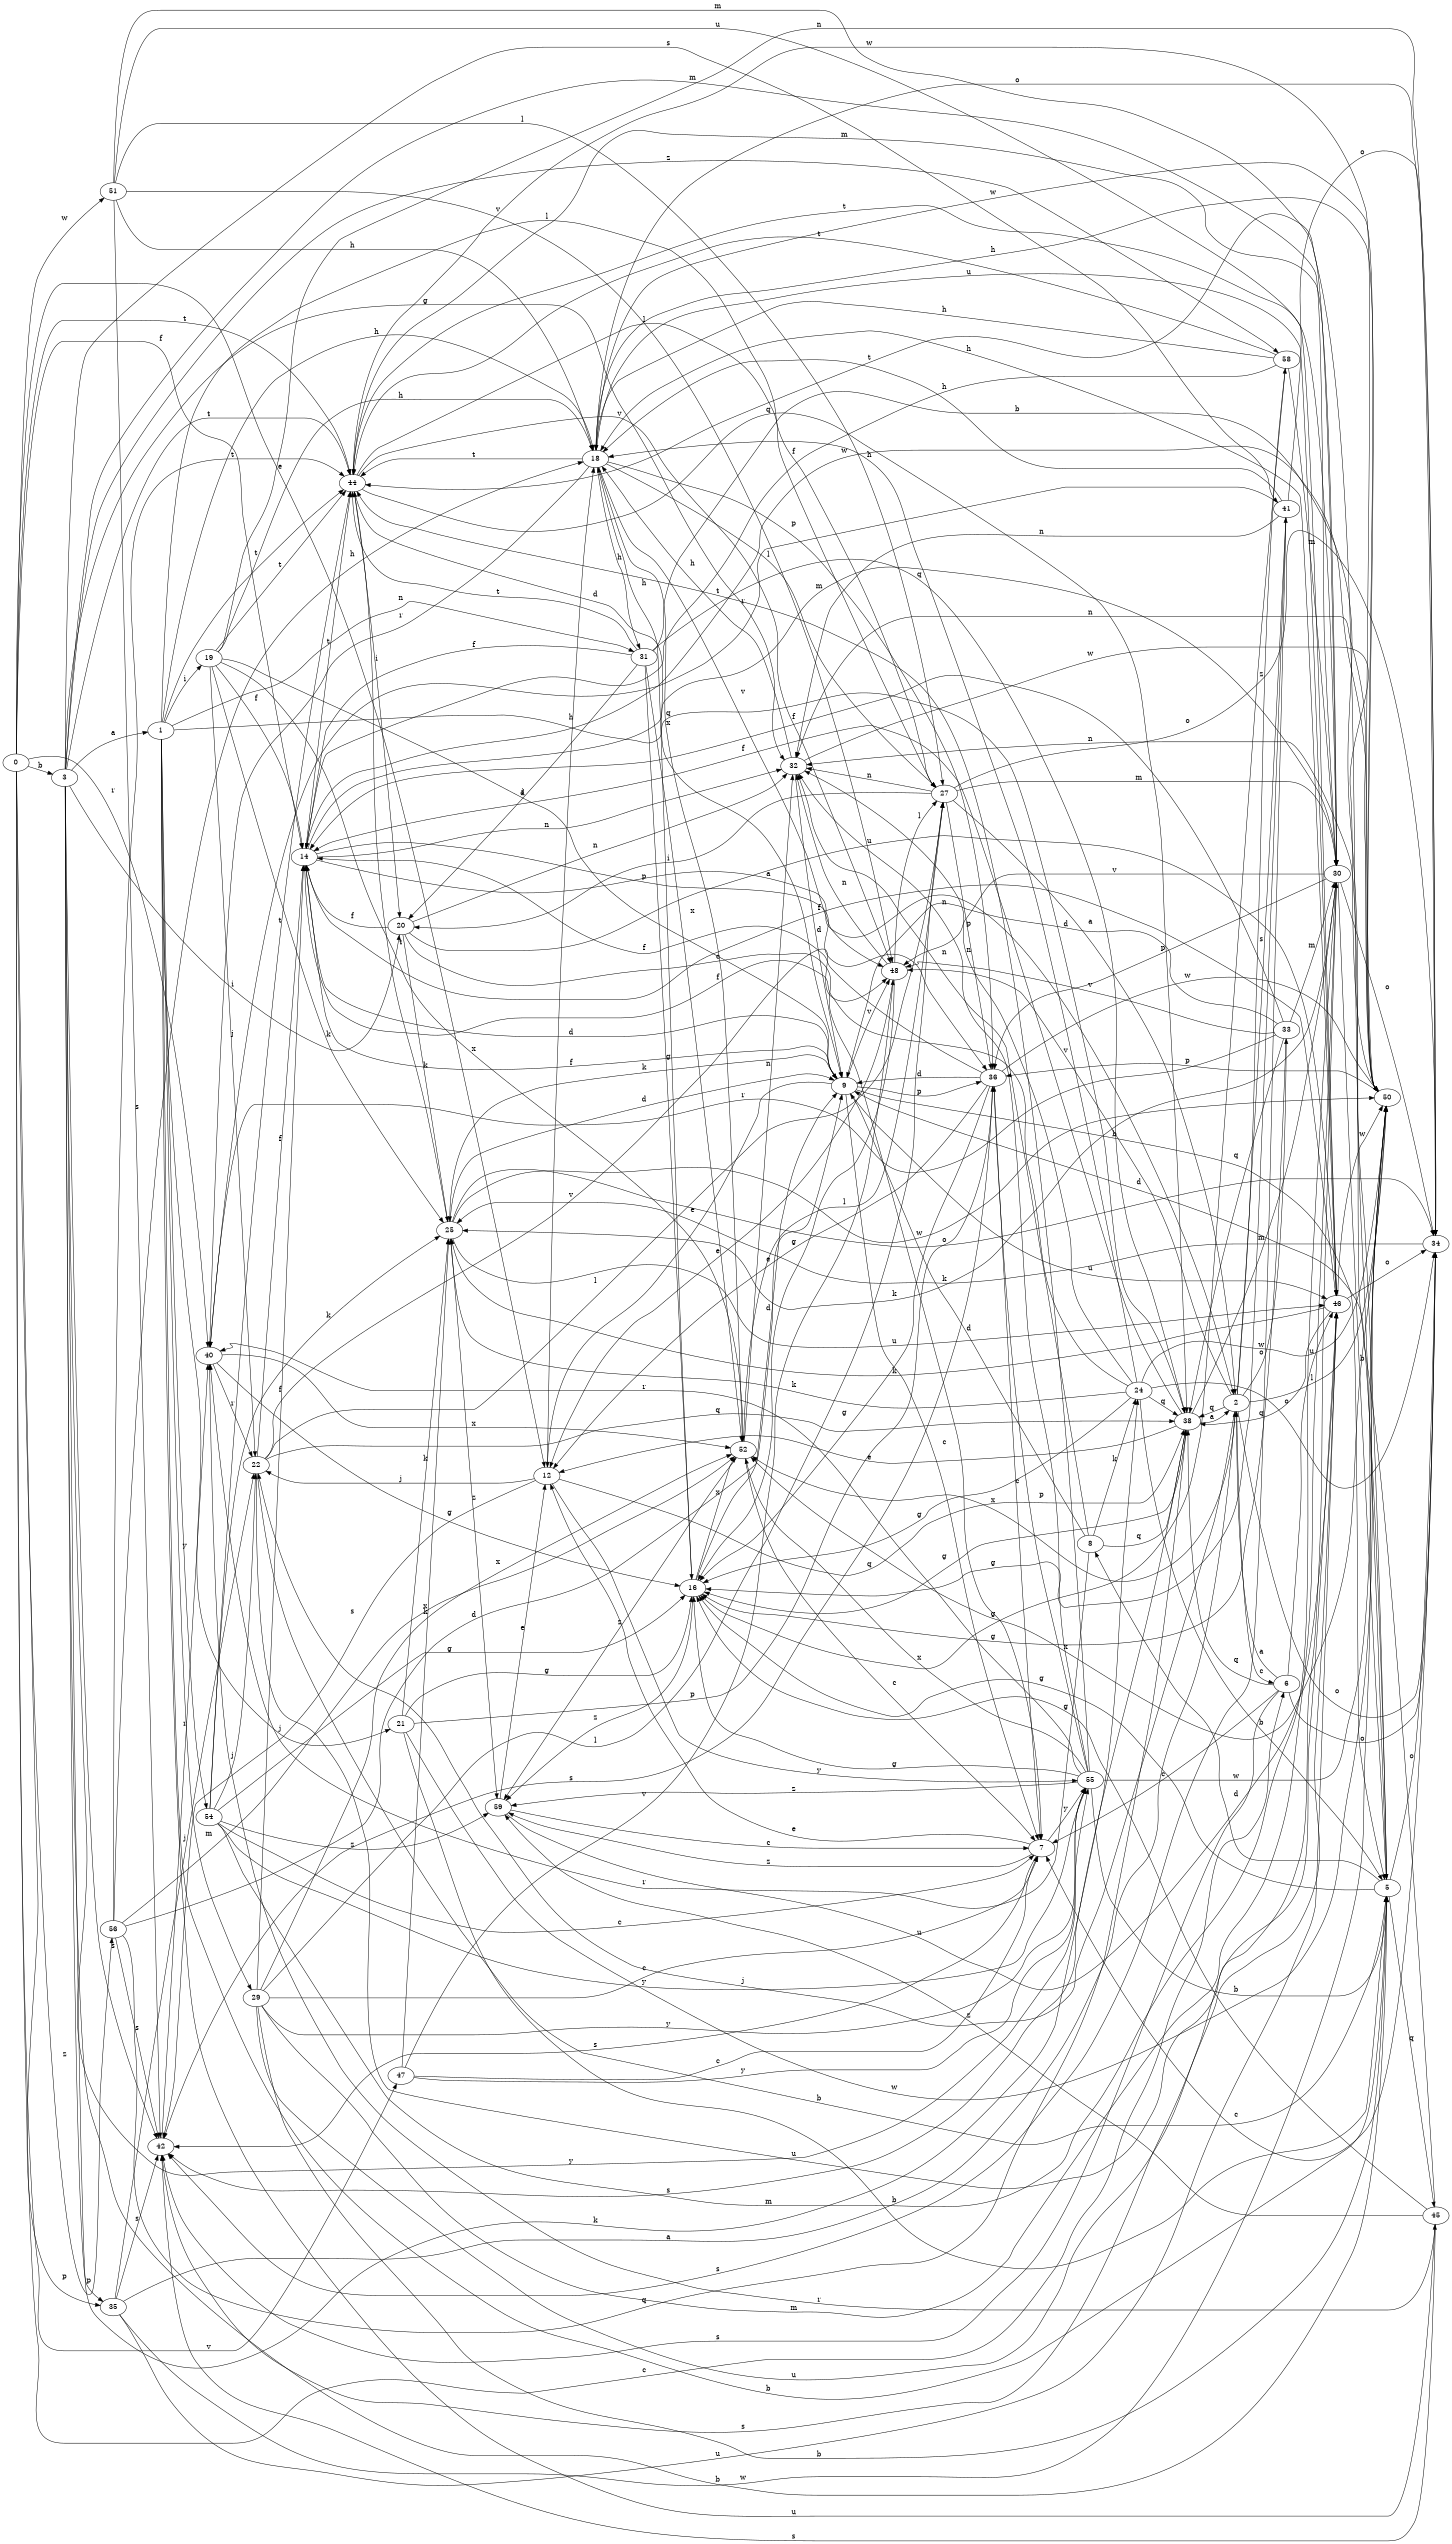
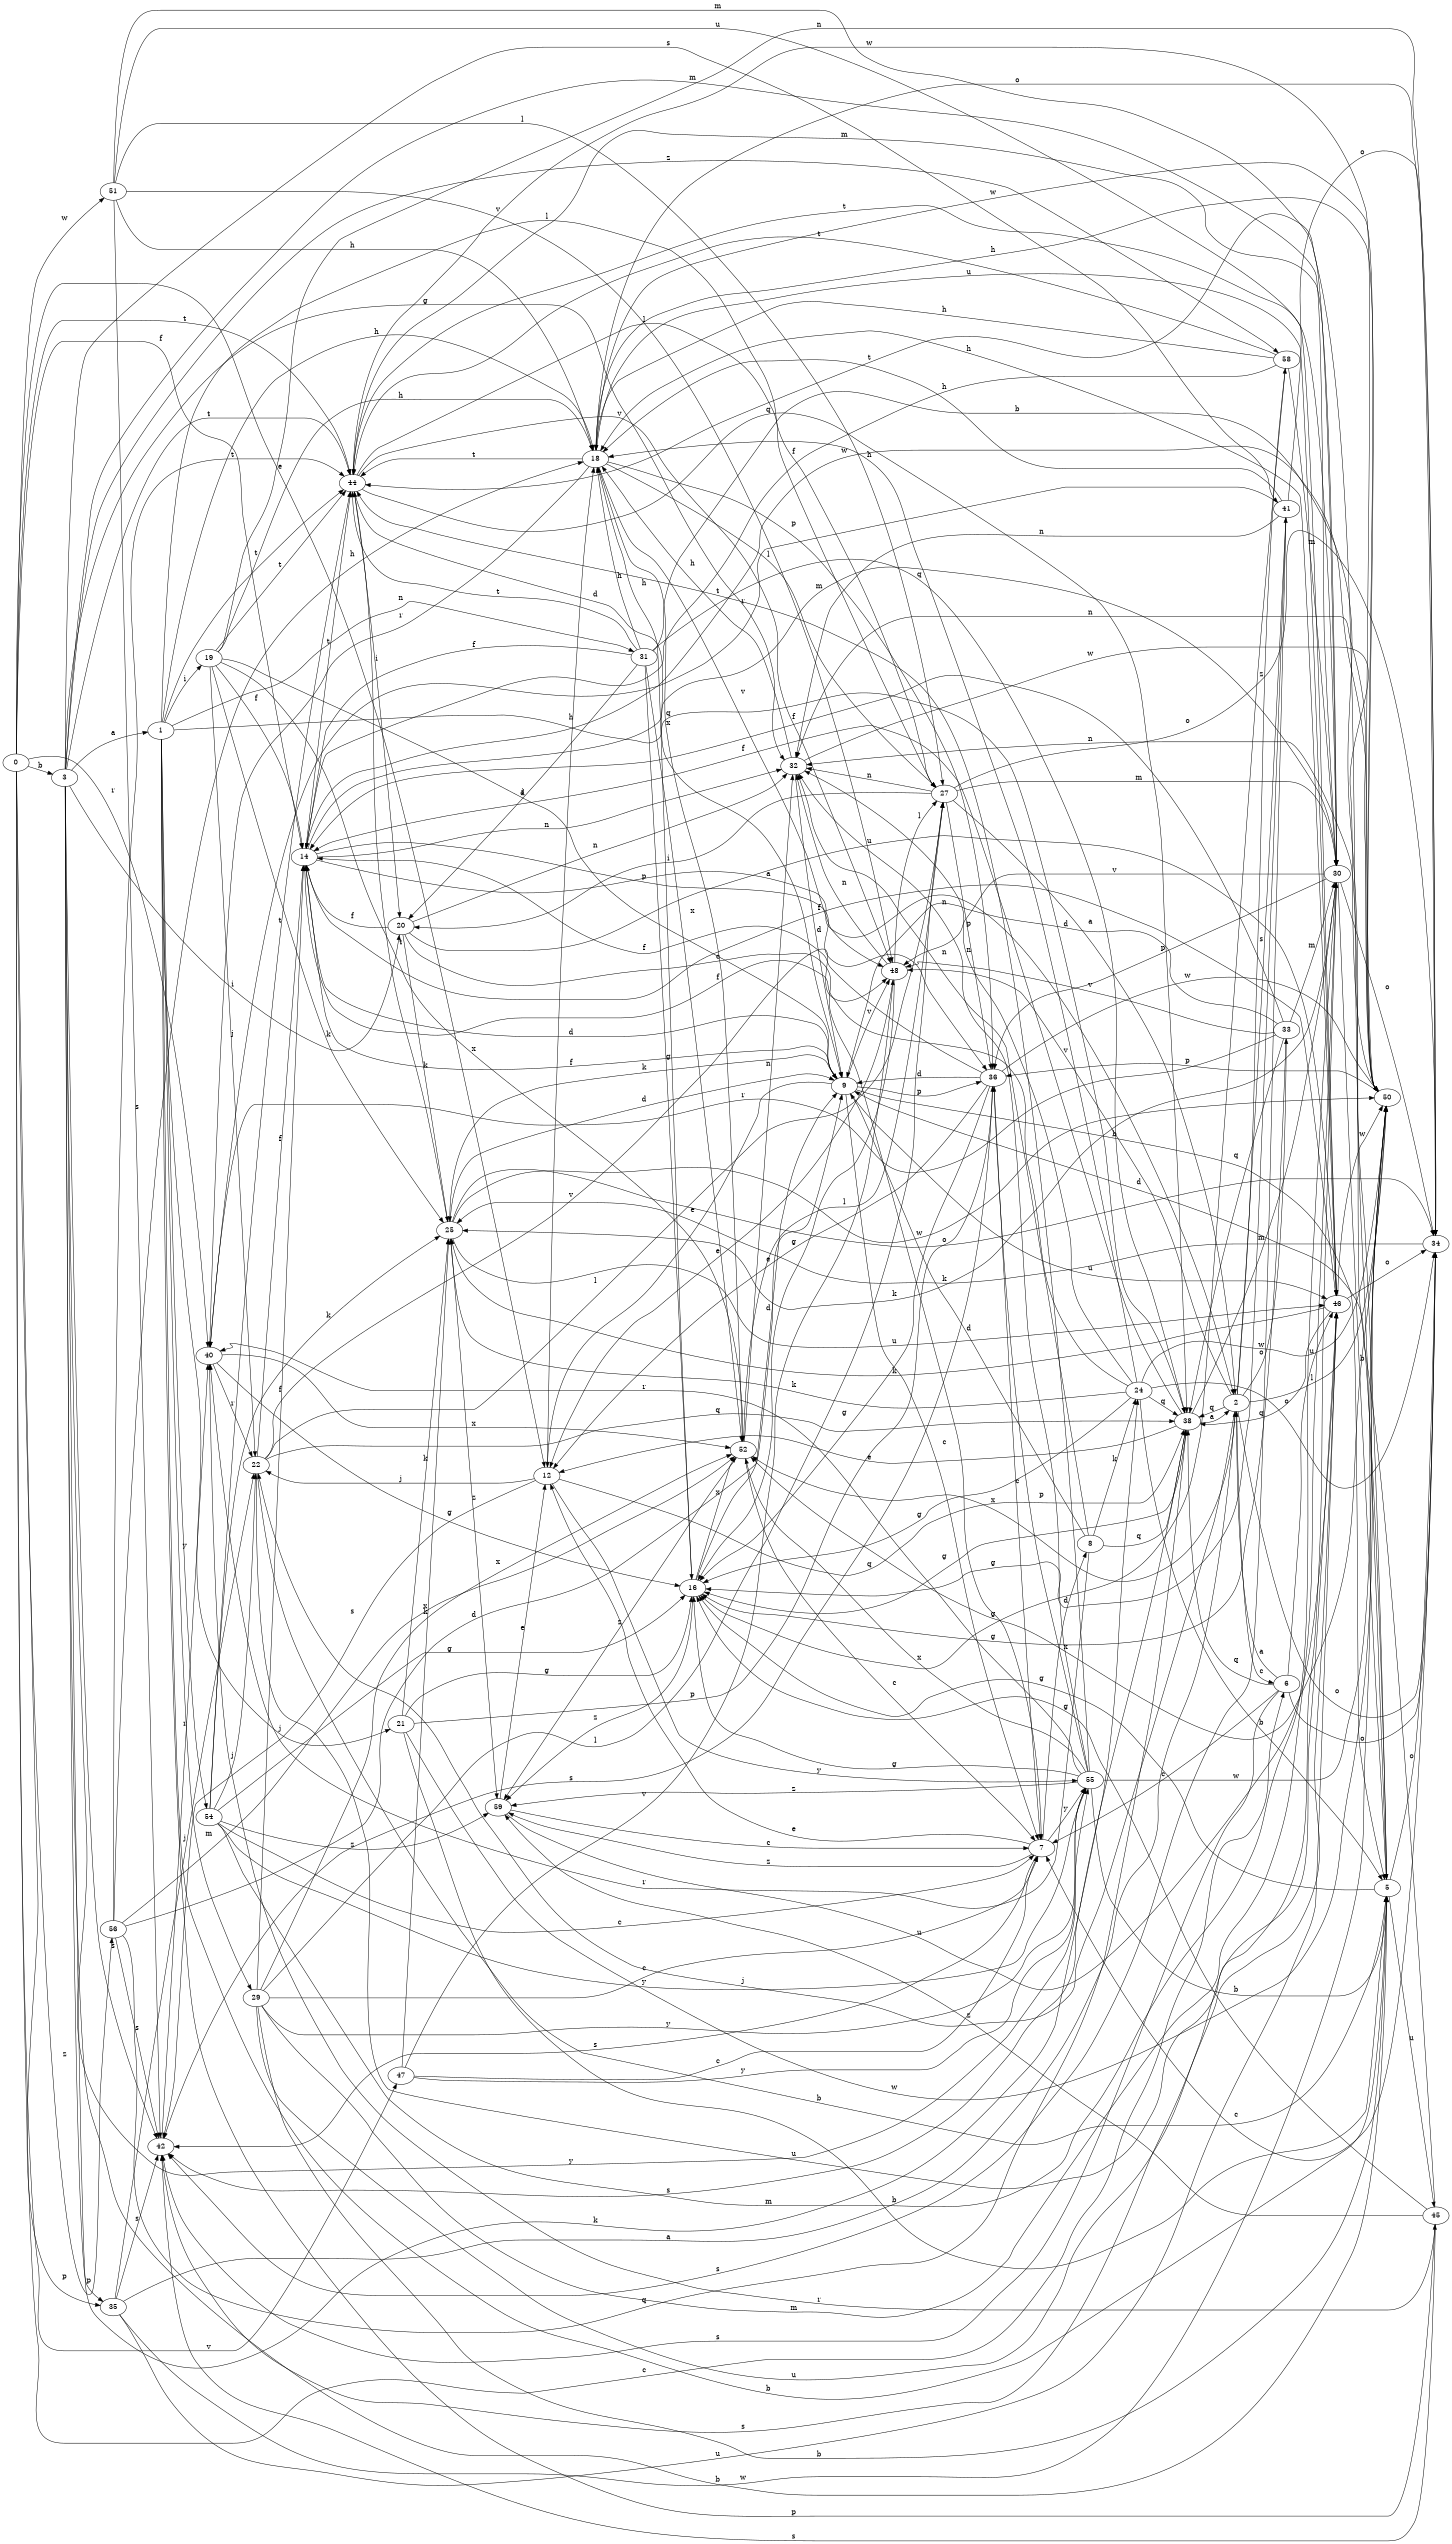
(616, 557) -> (613, 562)
(1219, 1762) -> (1054, 1696)
(1412, 2039) -> (1412, 2039)
(794, 2512) -> (794, 2512)
